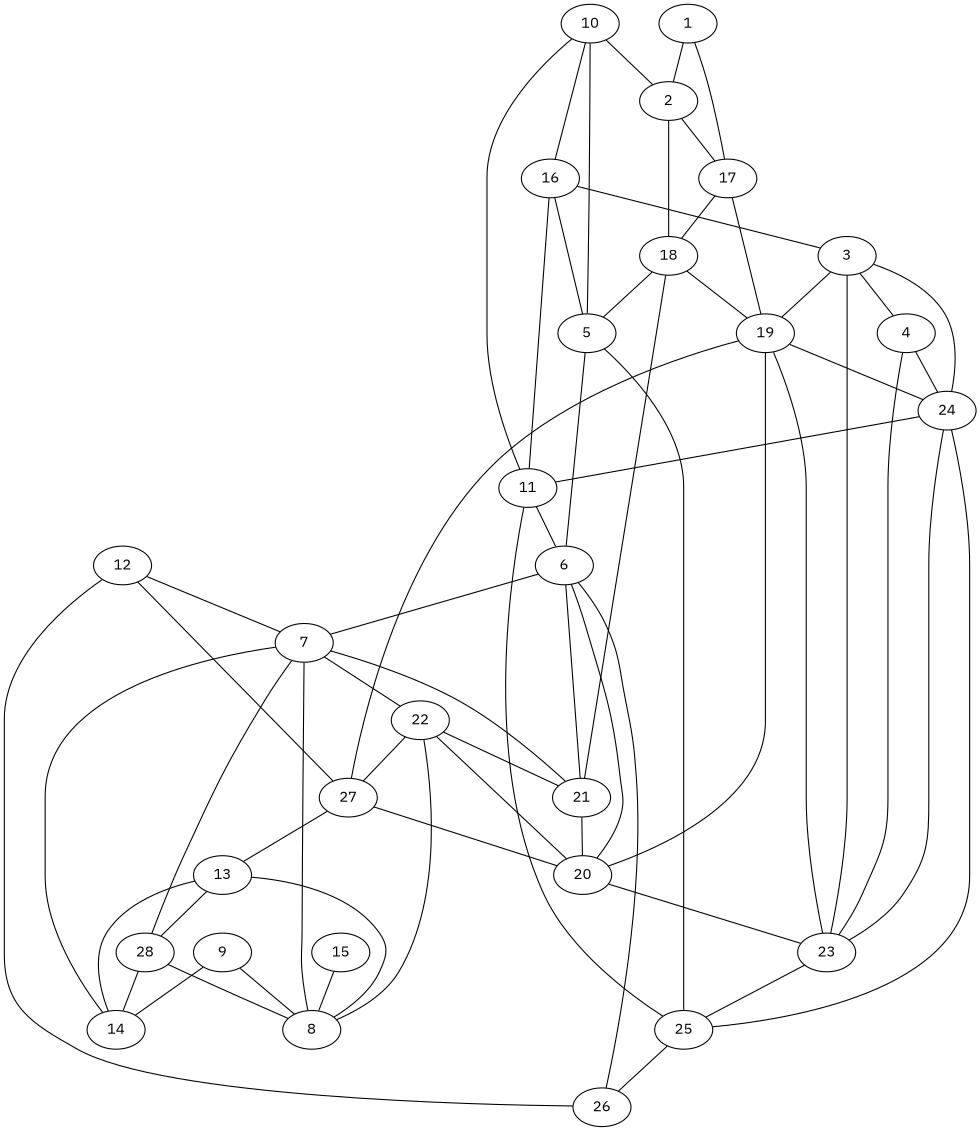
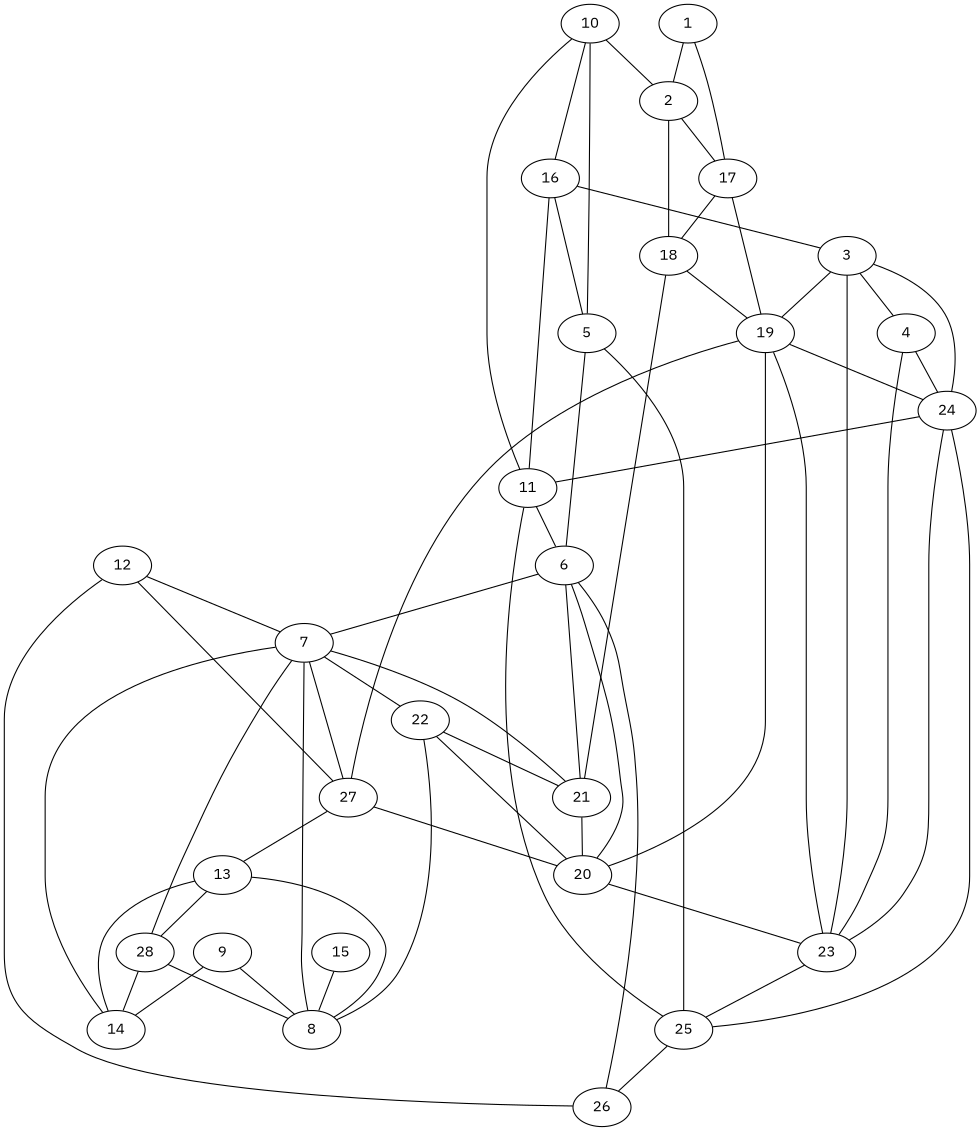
(628, 295) -> none
(384, 759) -> (326, 720)
